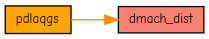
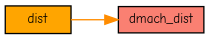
(38, 20) -> (38, 20)
